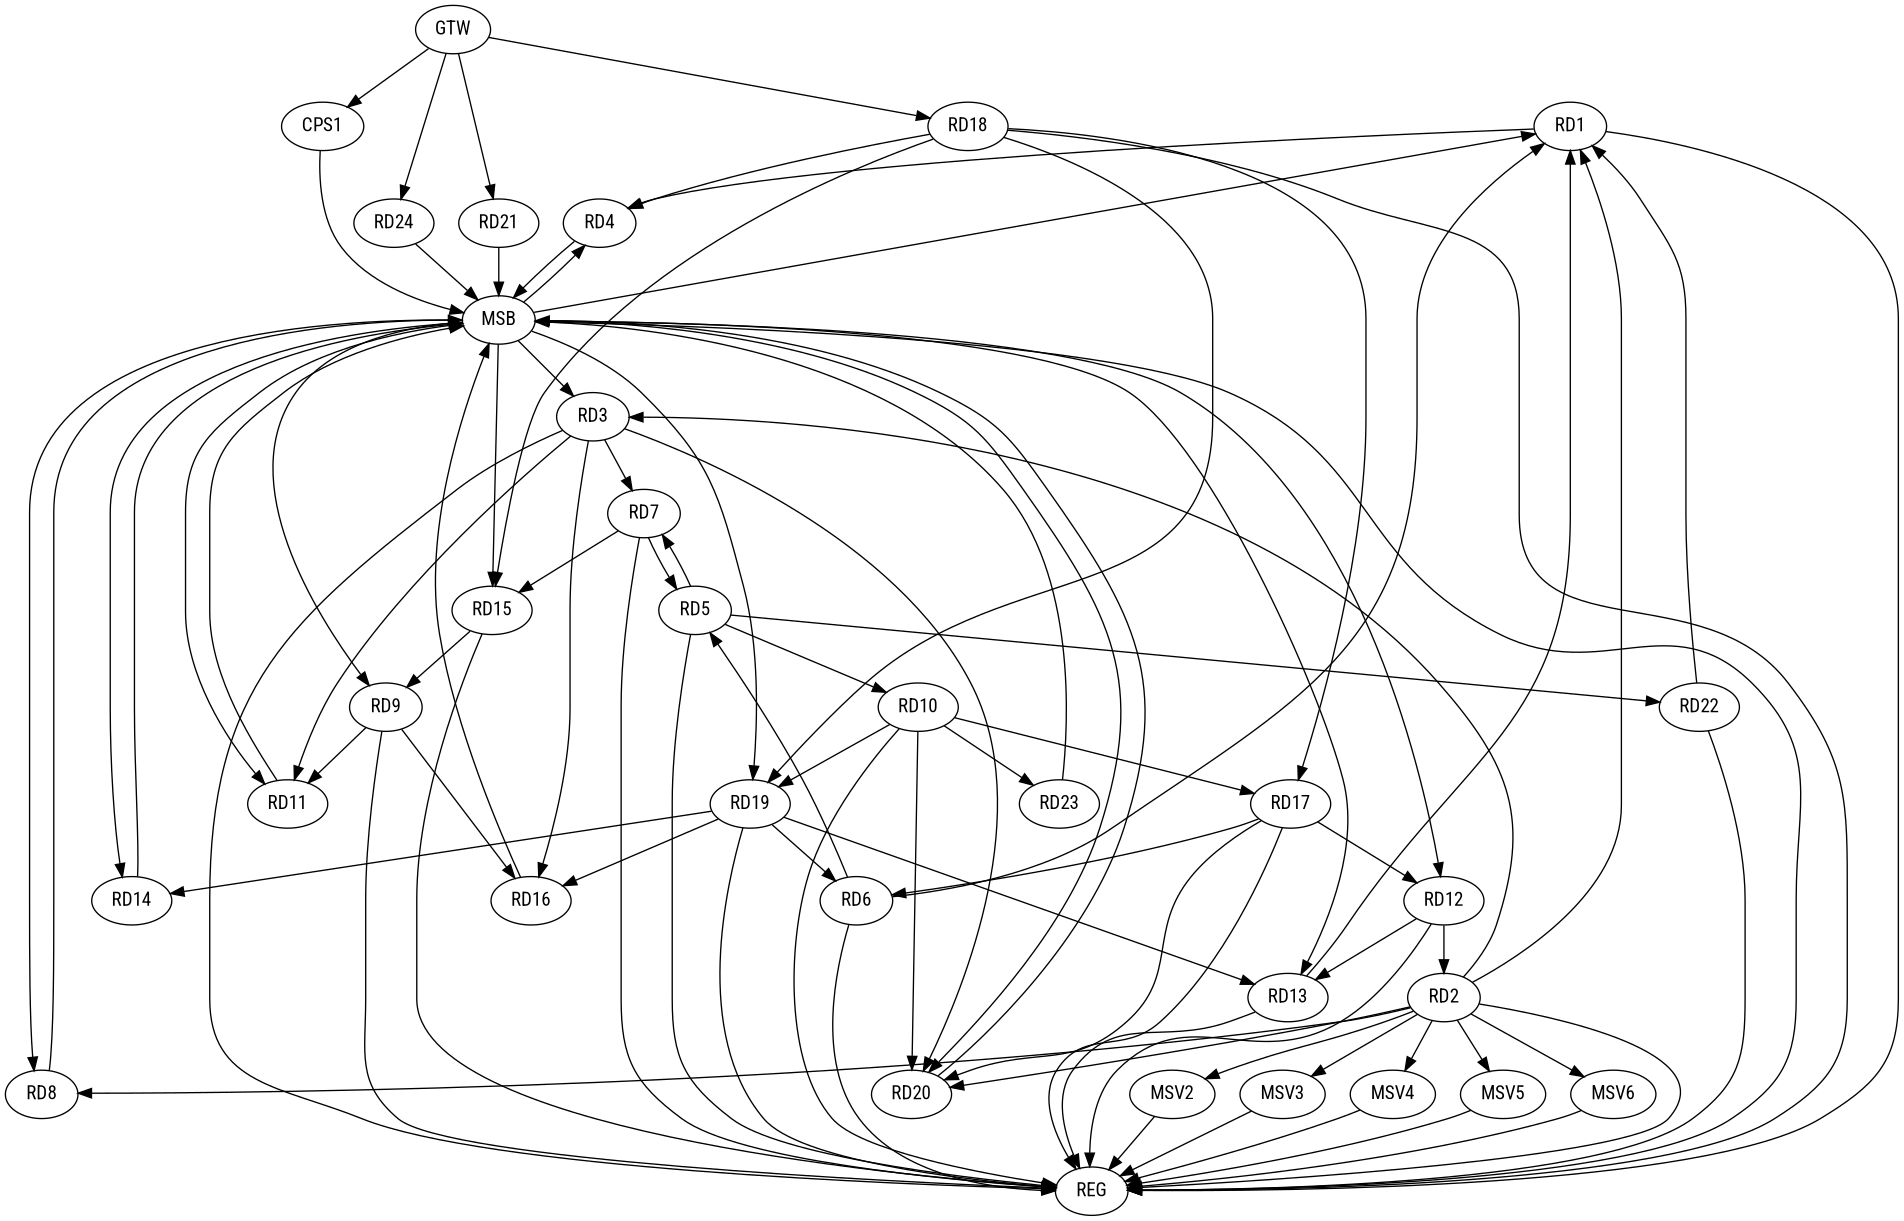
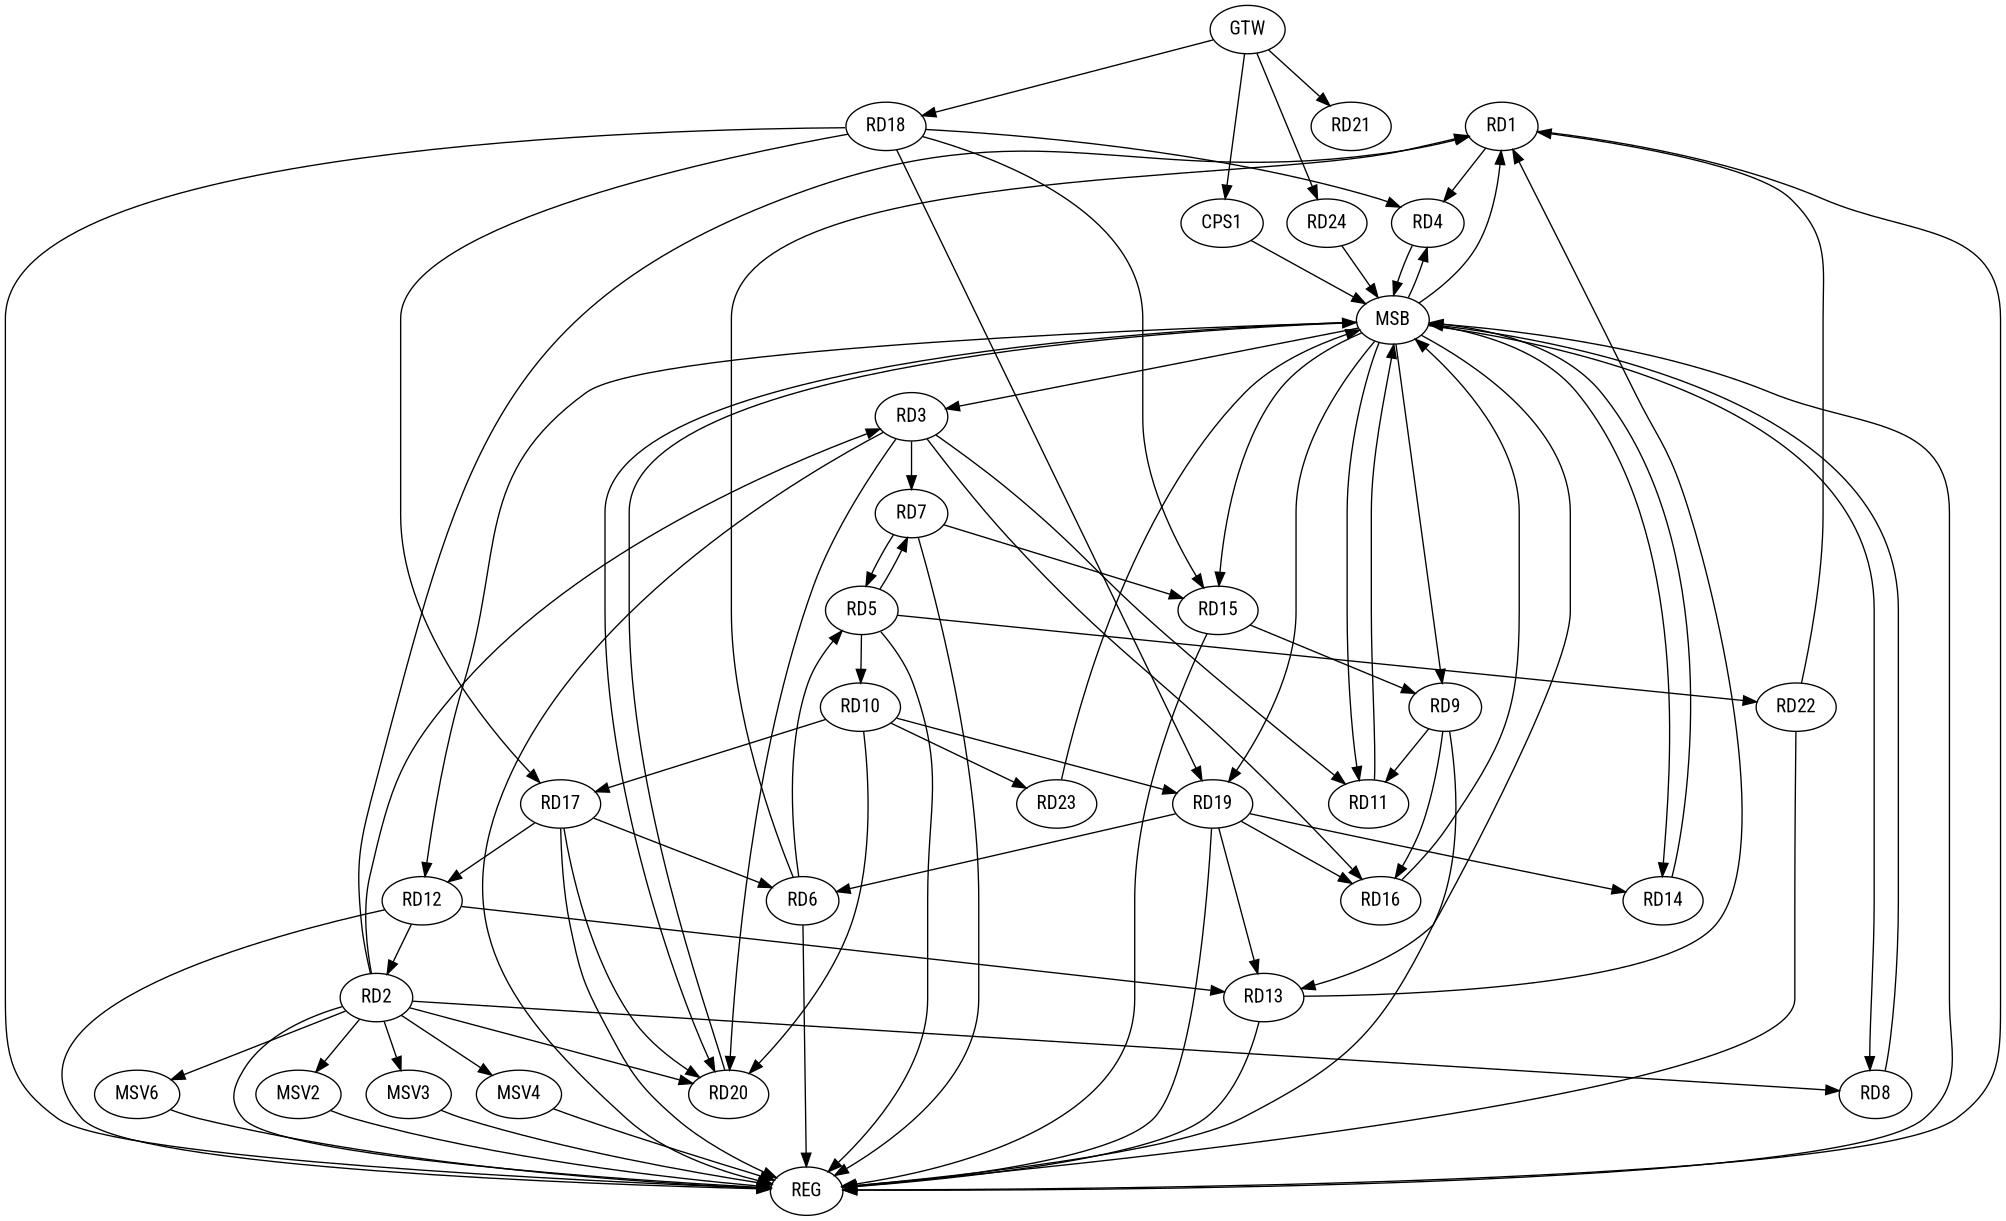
(499, 265) -> none
(797, 1024) -> none
(1503, 1094) -> none
